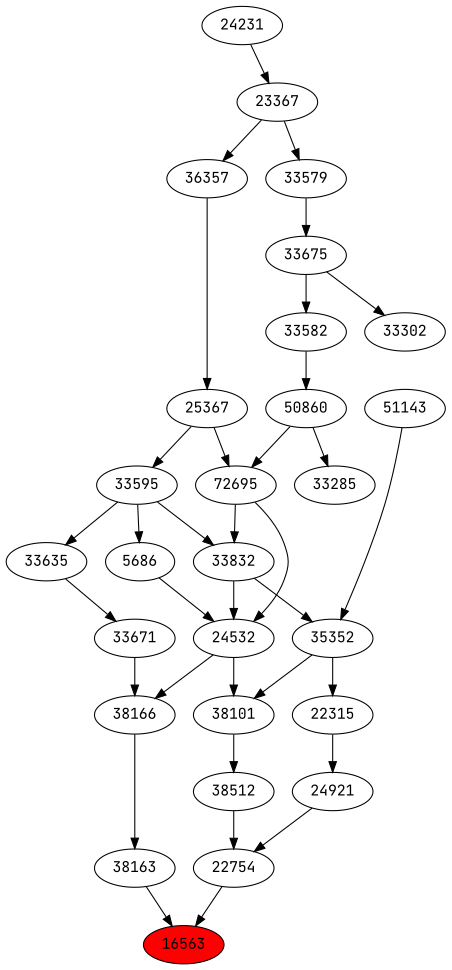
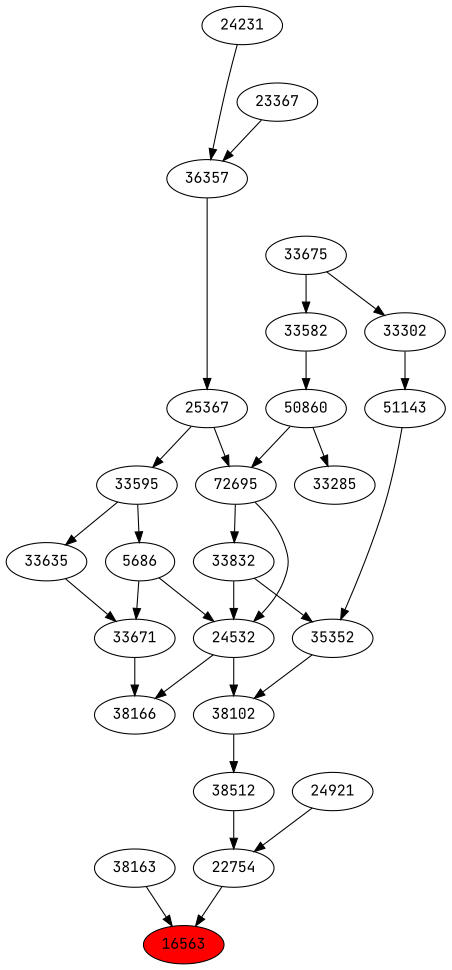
(258, 59) -> (224, 97)
(306, 179) -> none
none -> (405, 365)
(181, 520) -> none
none -> (138, 595)
(234, 715) -> (234, 715)
(333, 715) -> none
(135, 786) -> none
